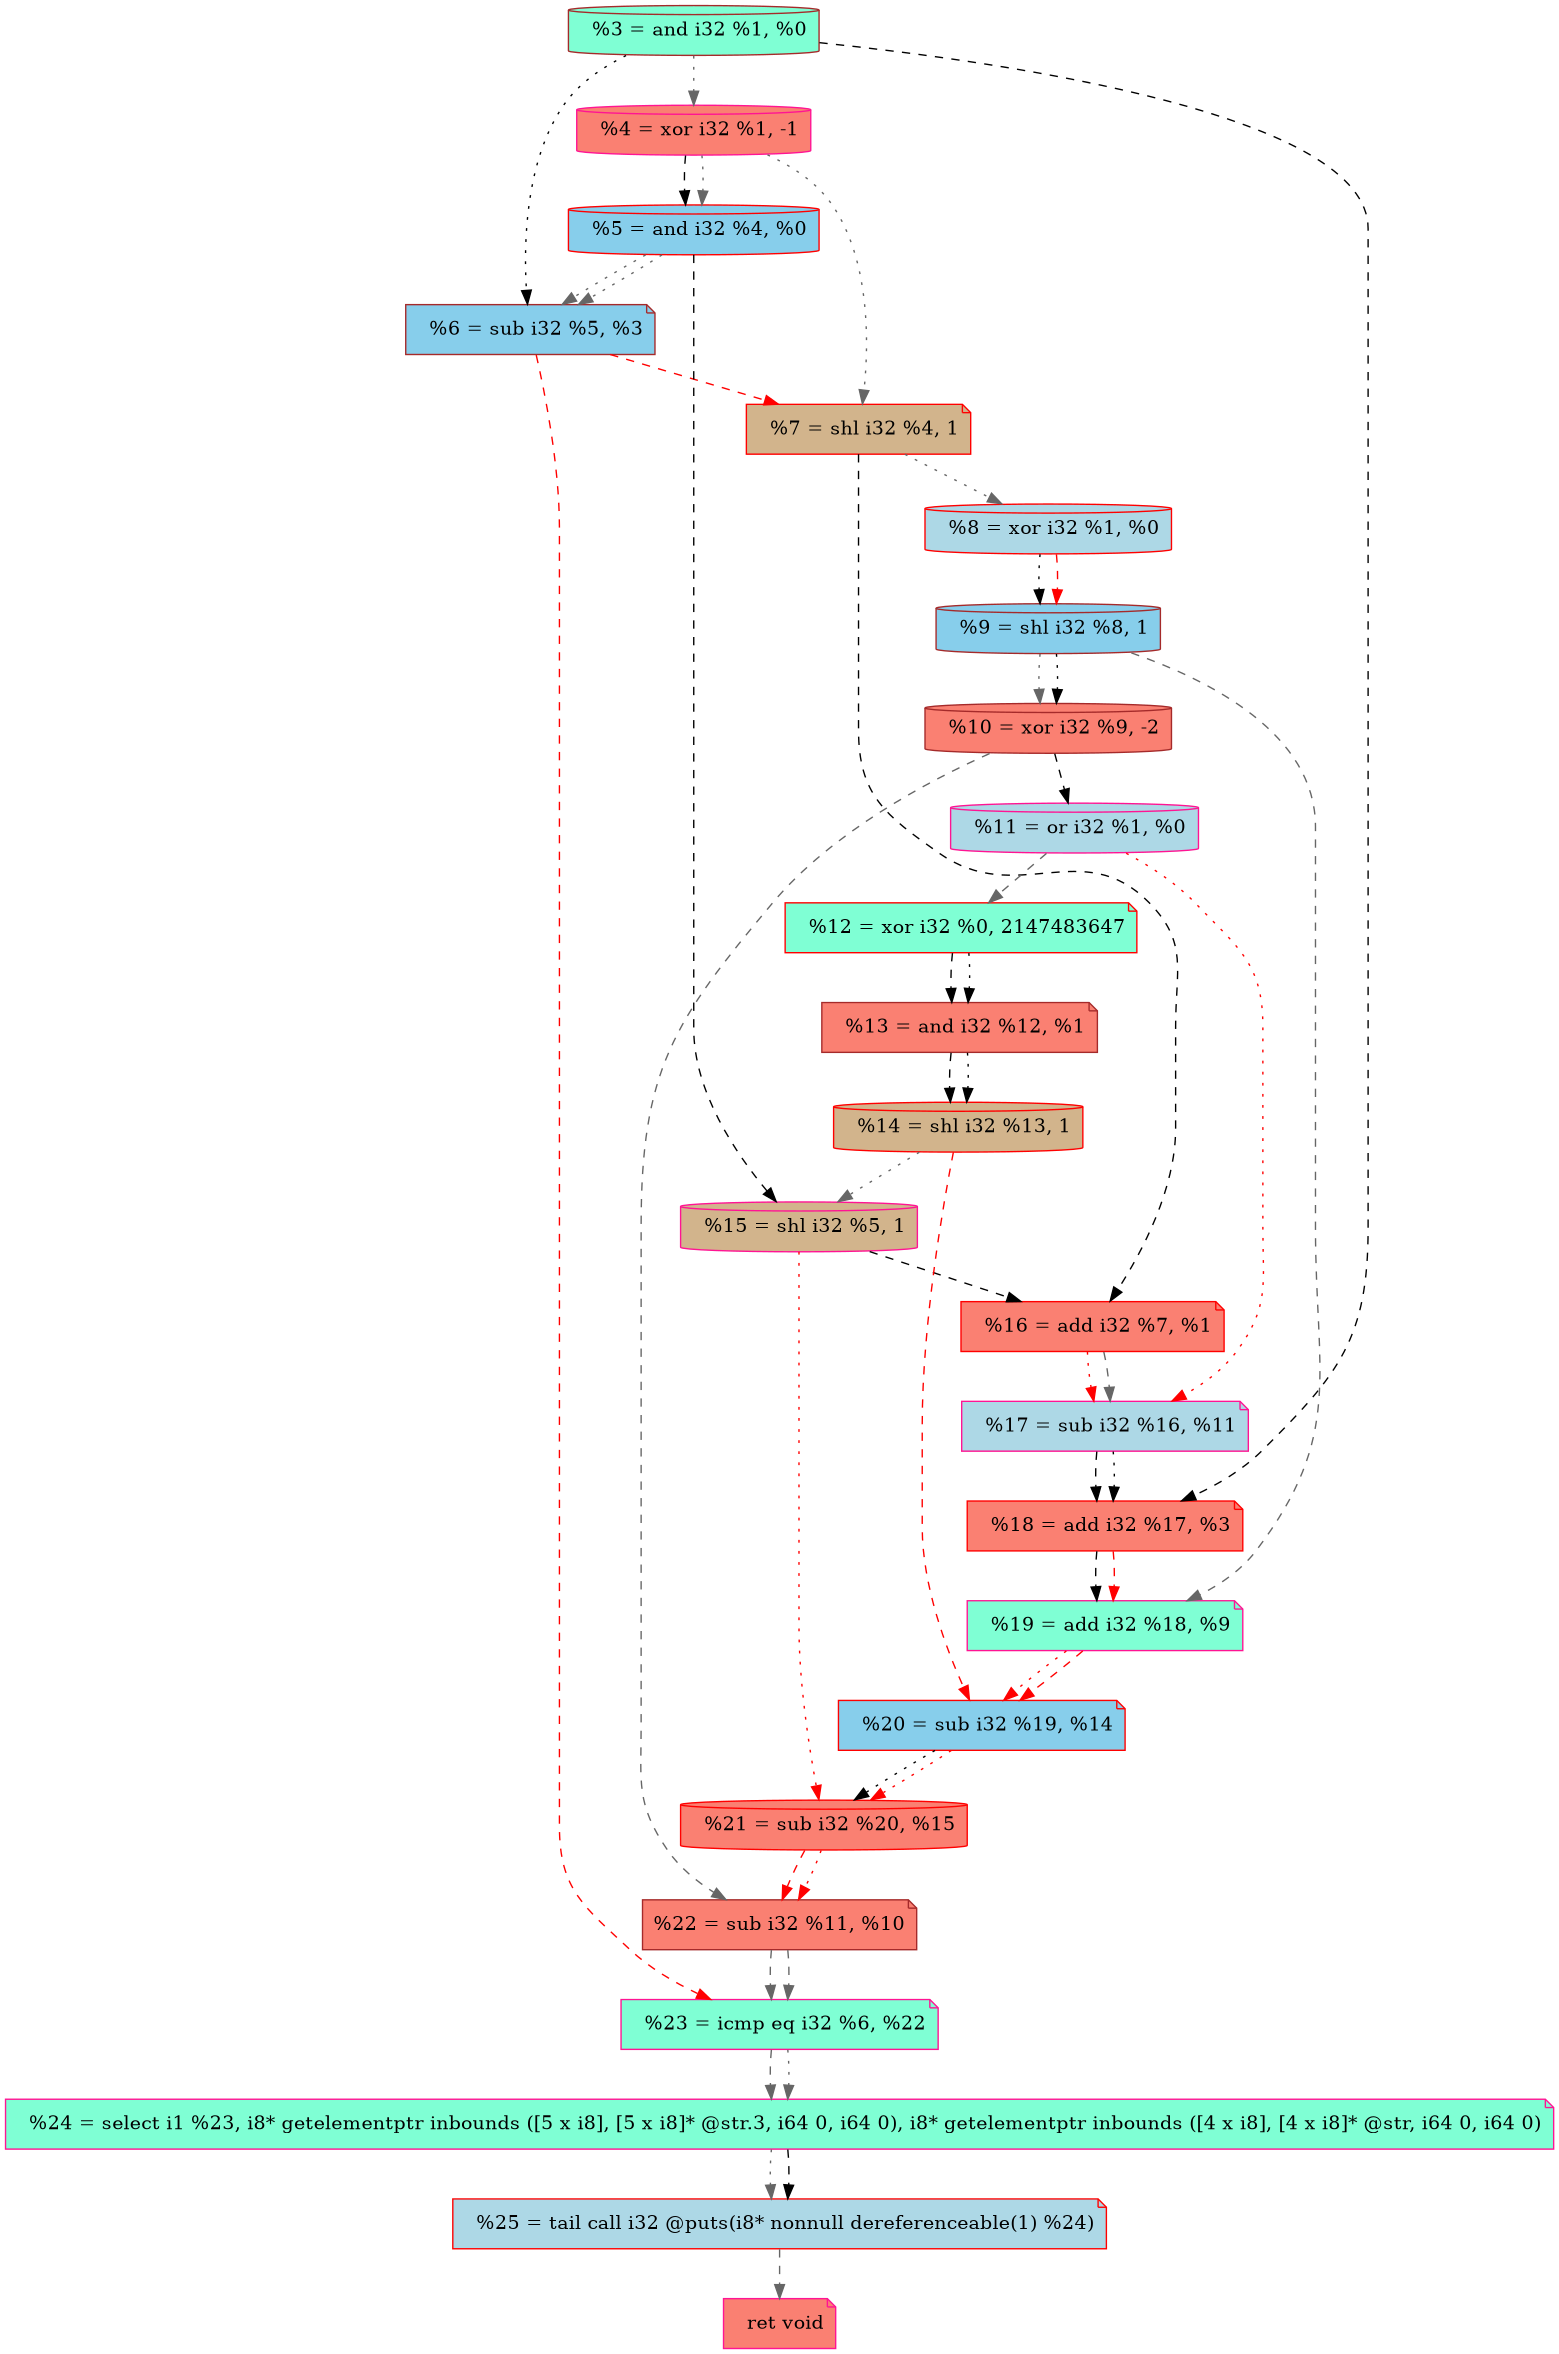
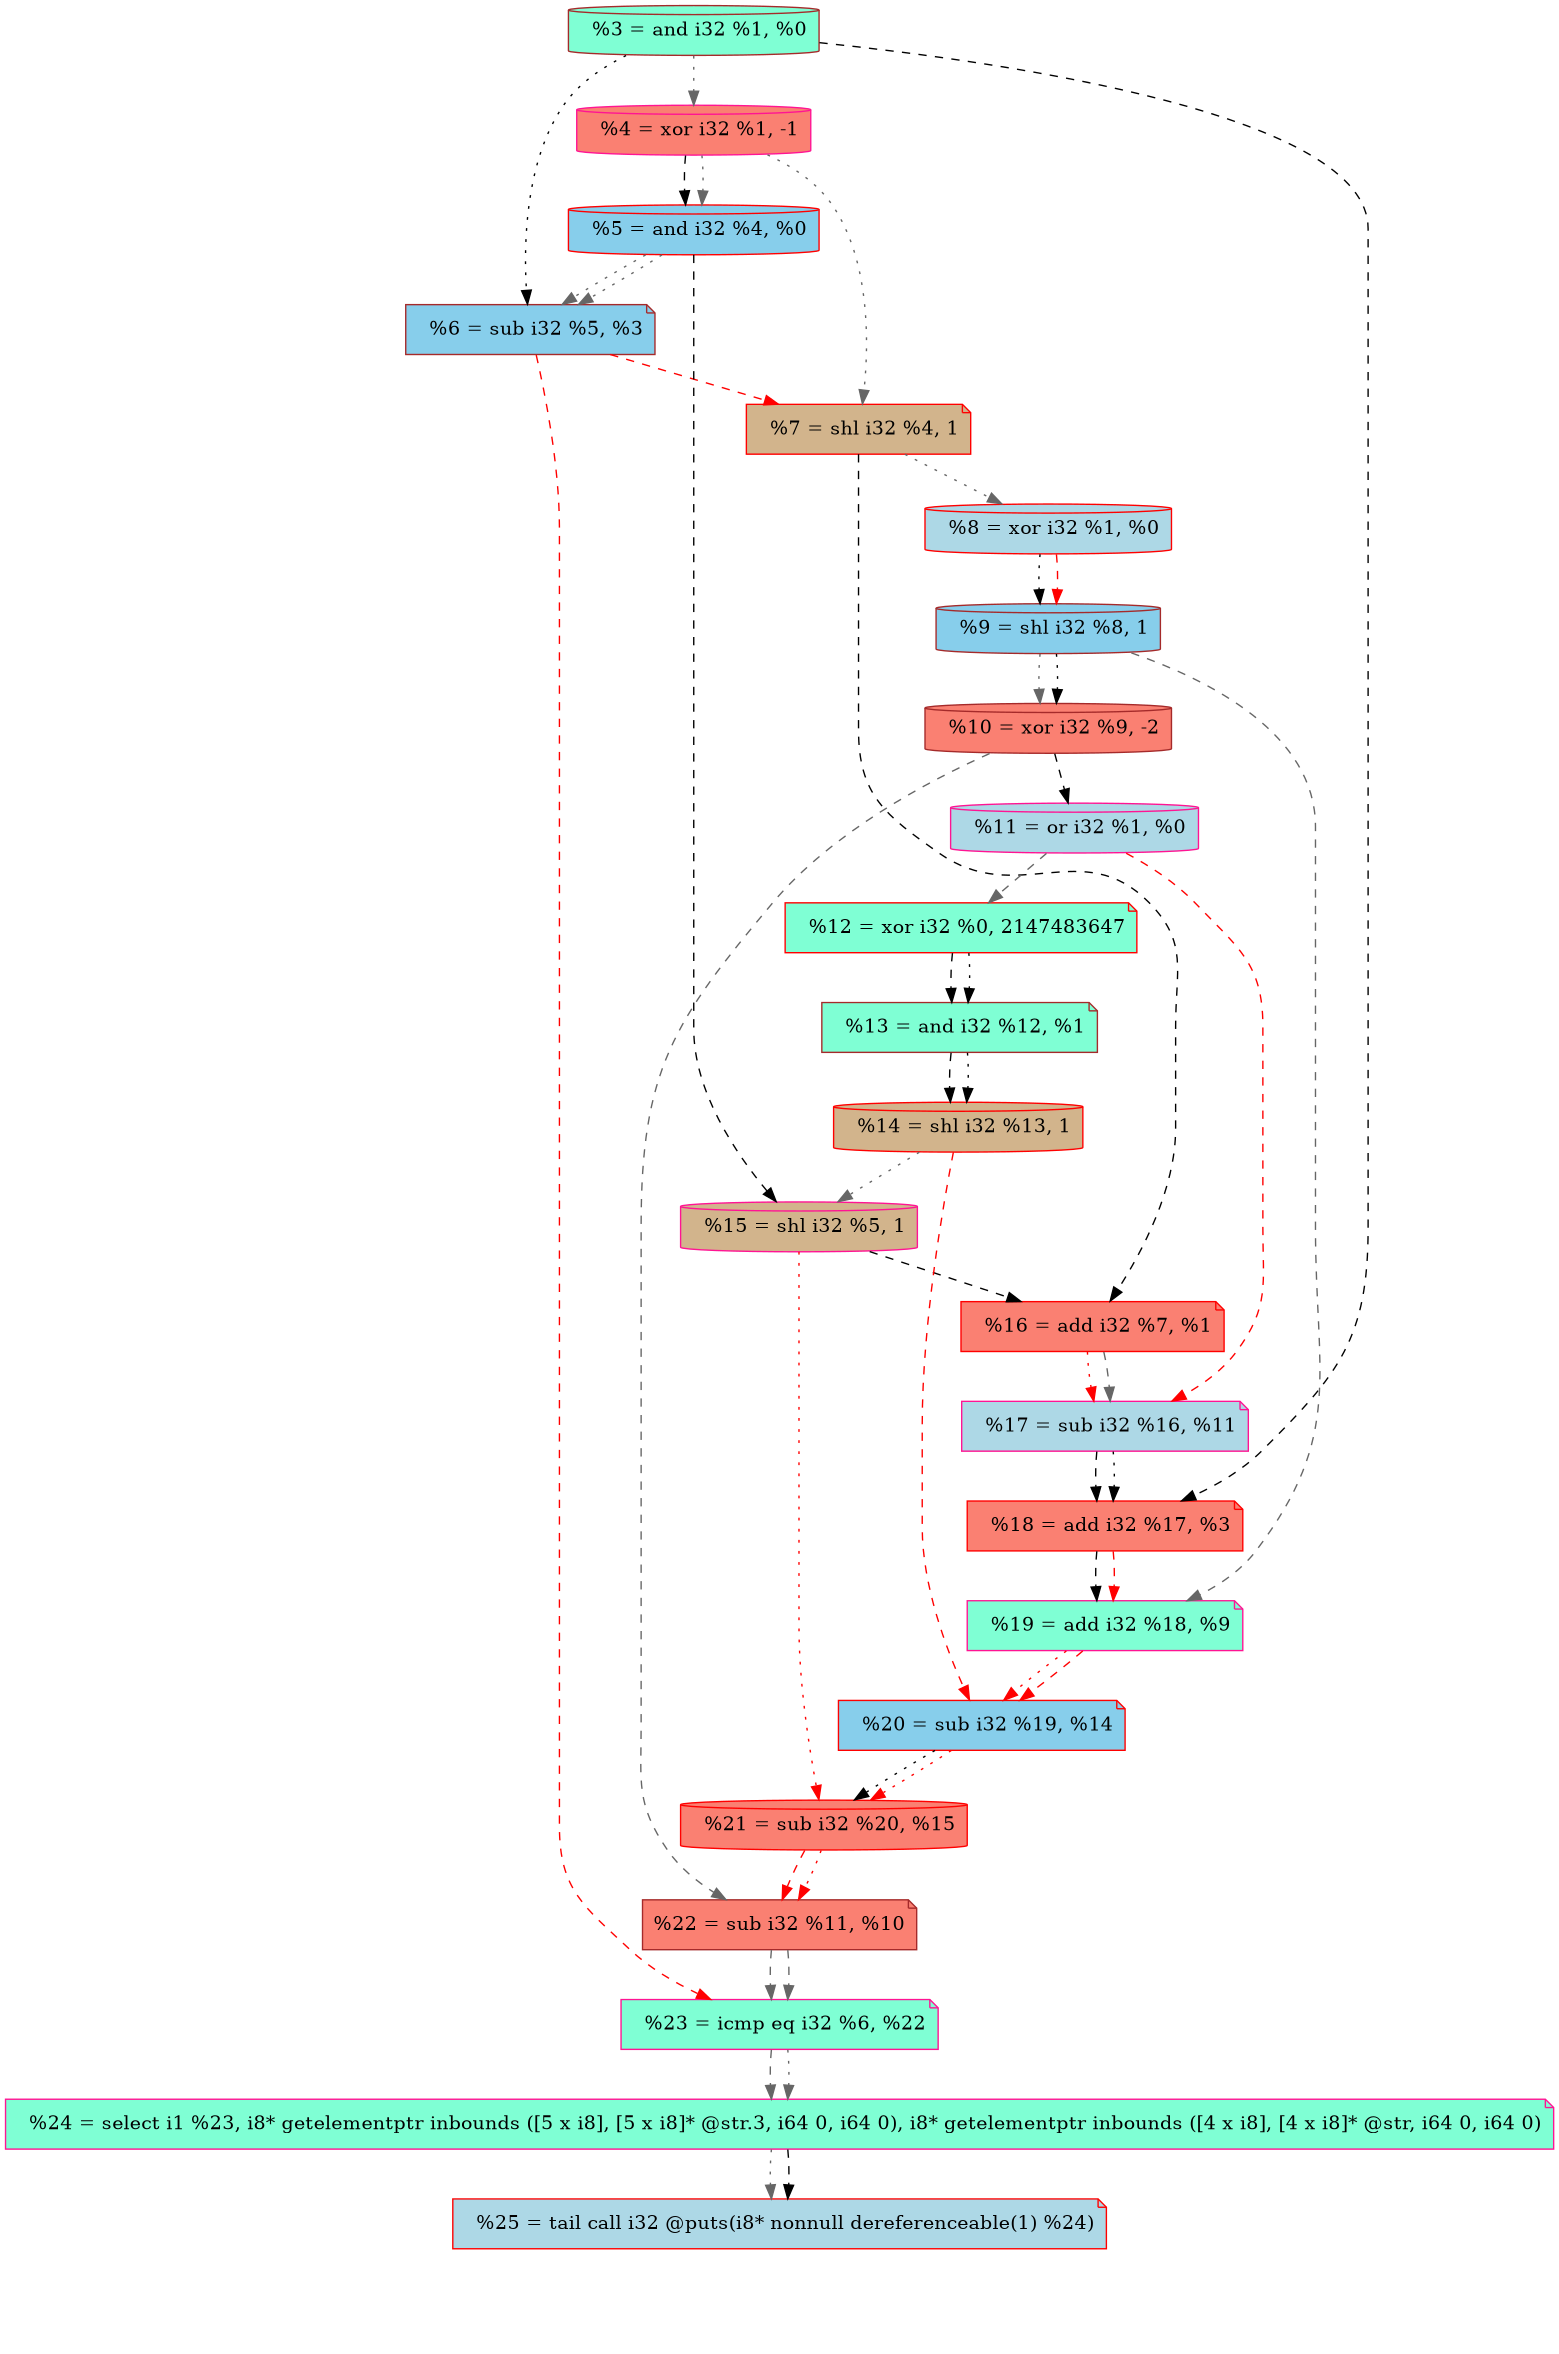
(960, 1027) -> (960, 1027)
(1263, 1110) -> (1263, 1110)
(780, 2324) -> none
